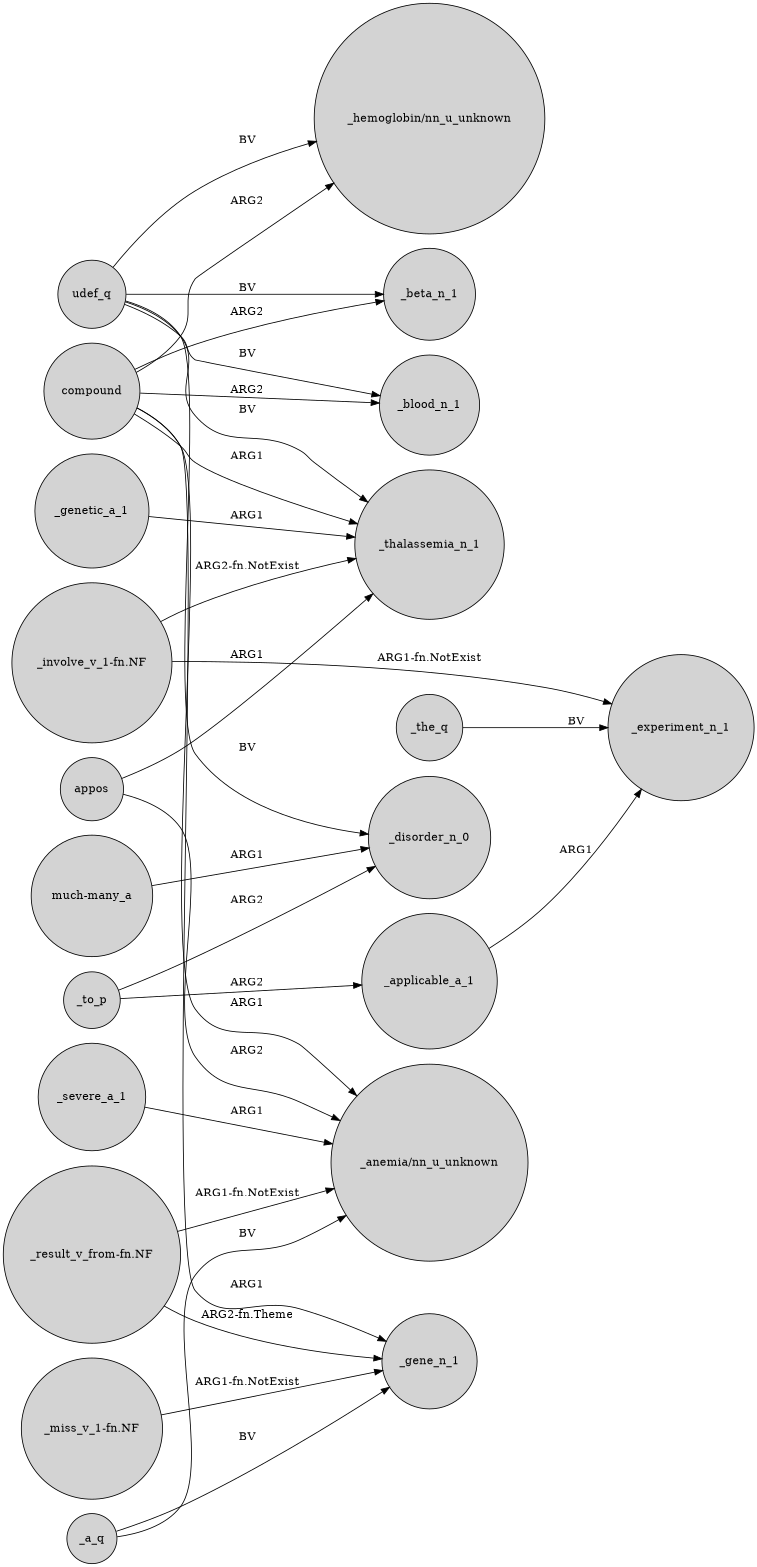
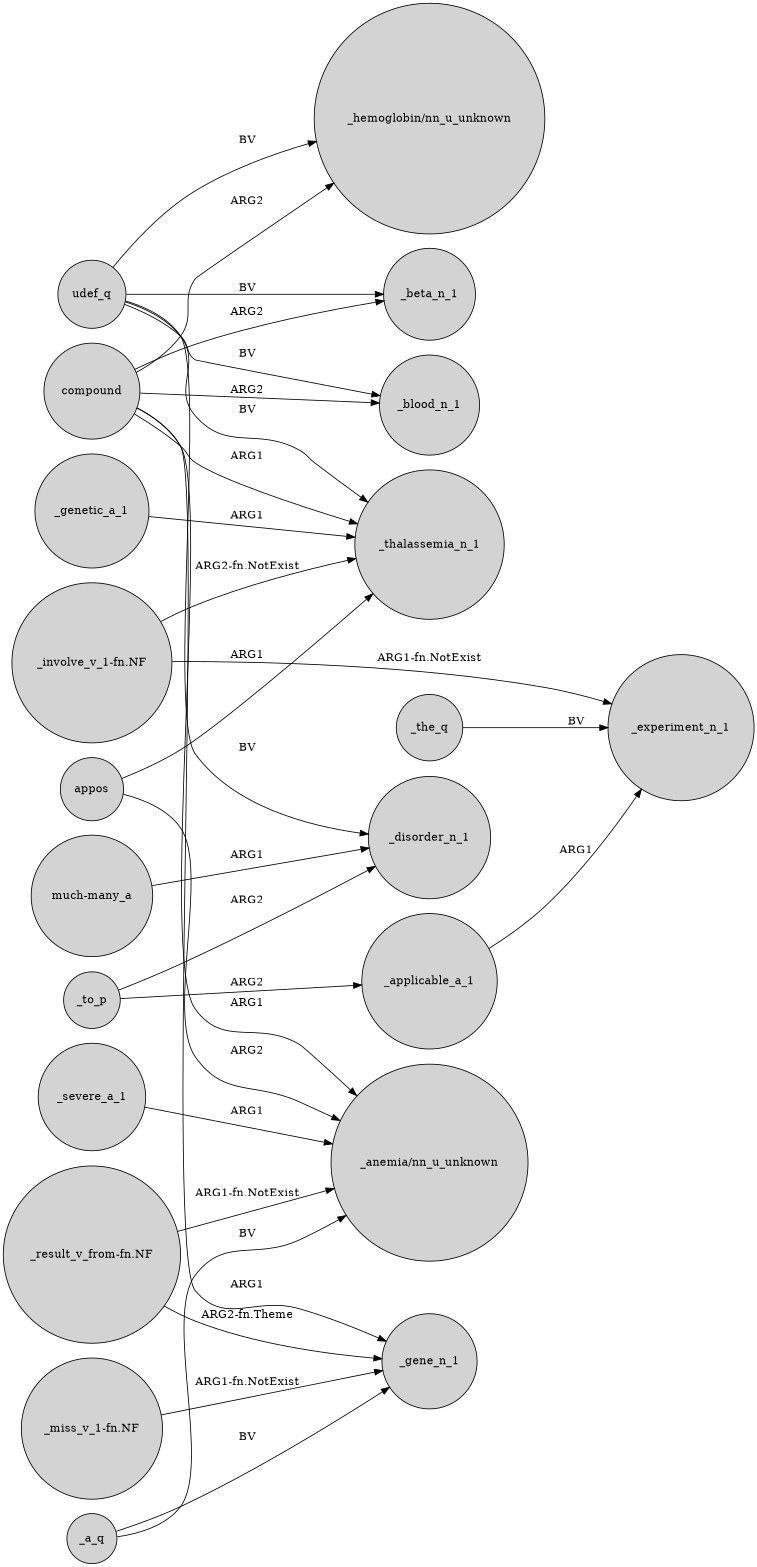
(430, 838) -> (430, 838)
